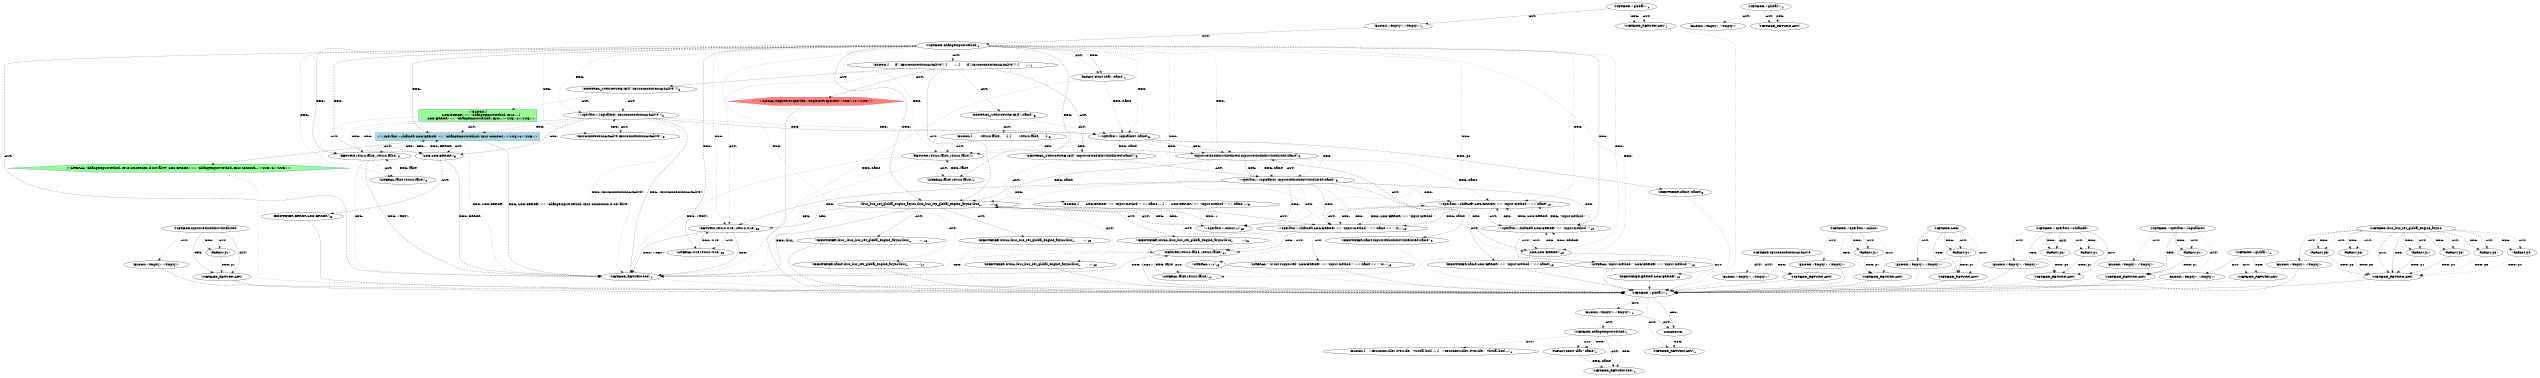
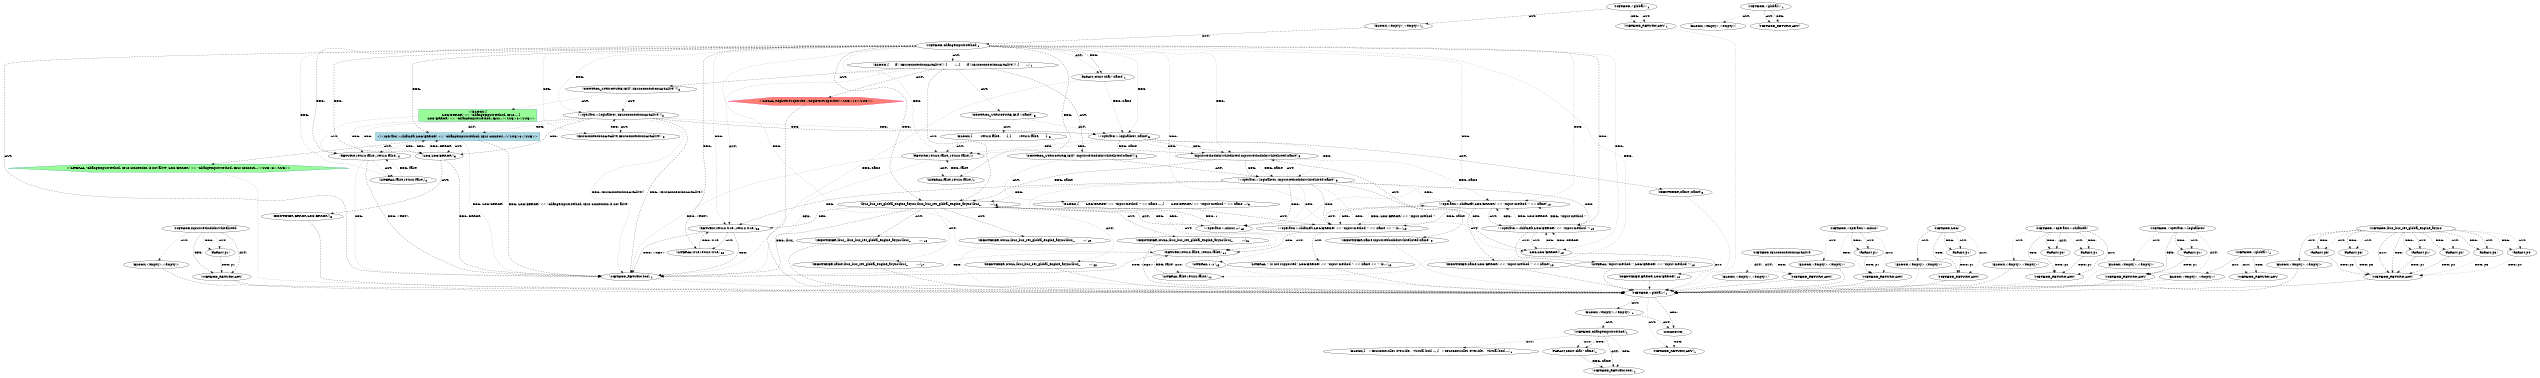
(1464, 156) -> (1464, 156)
